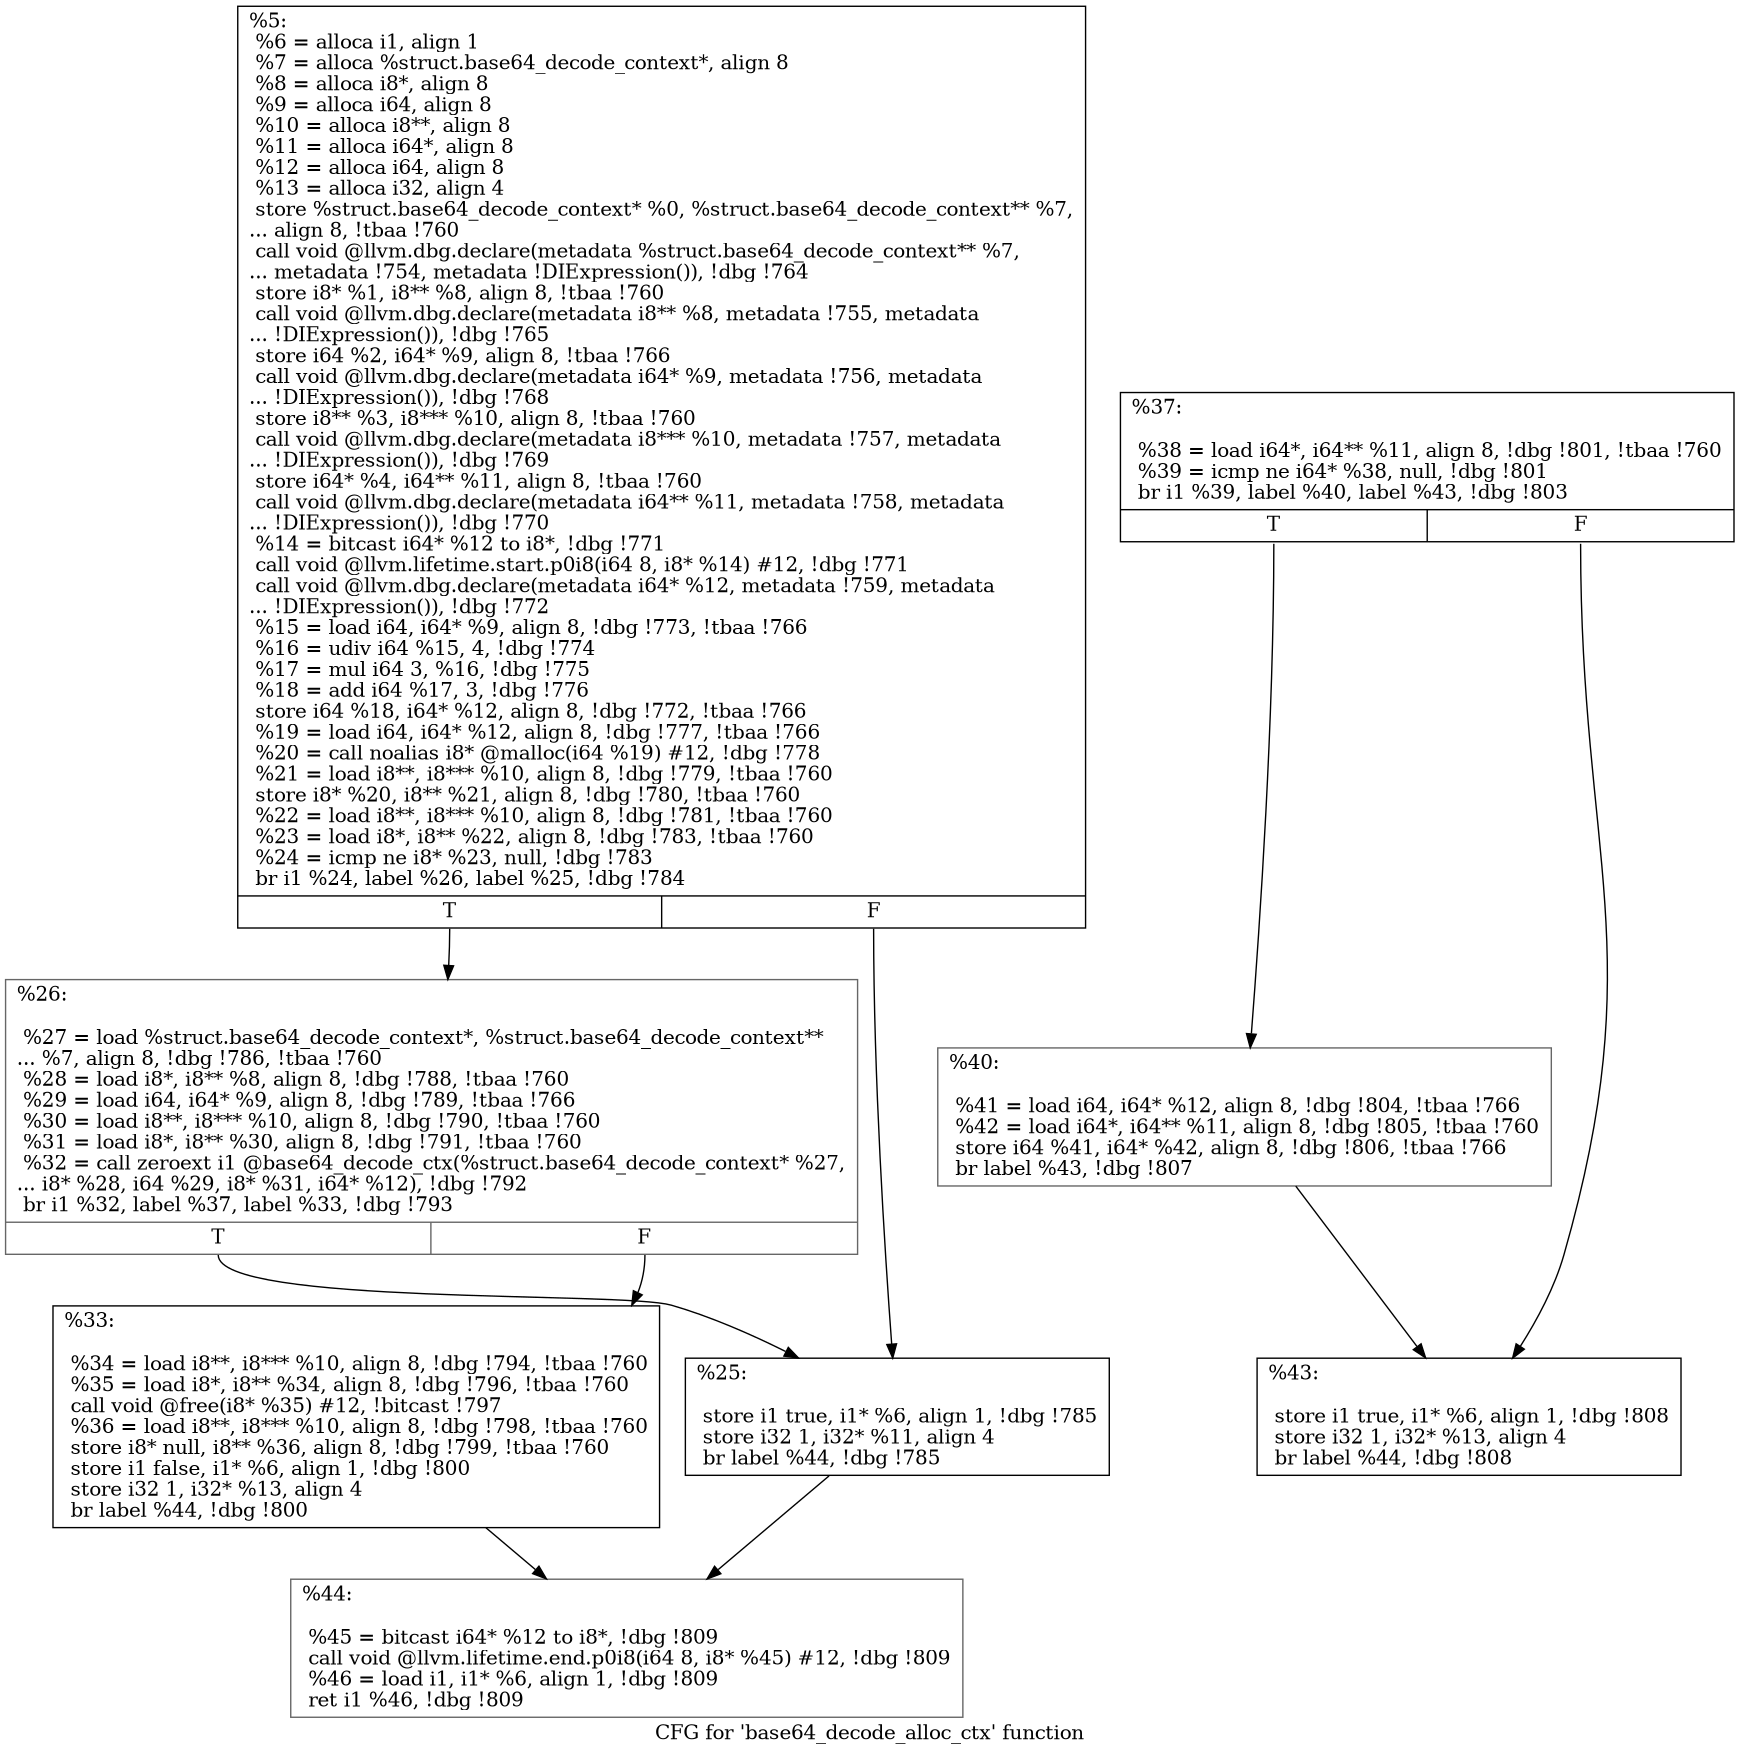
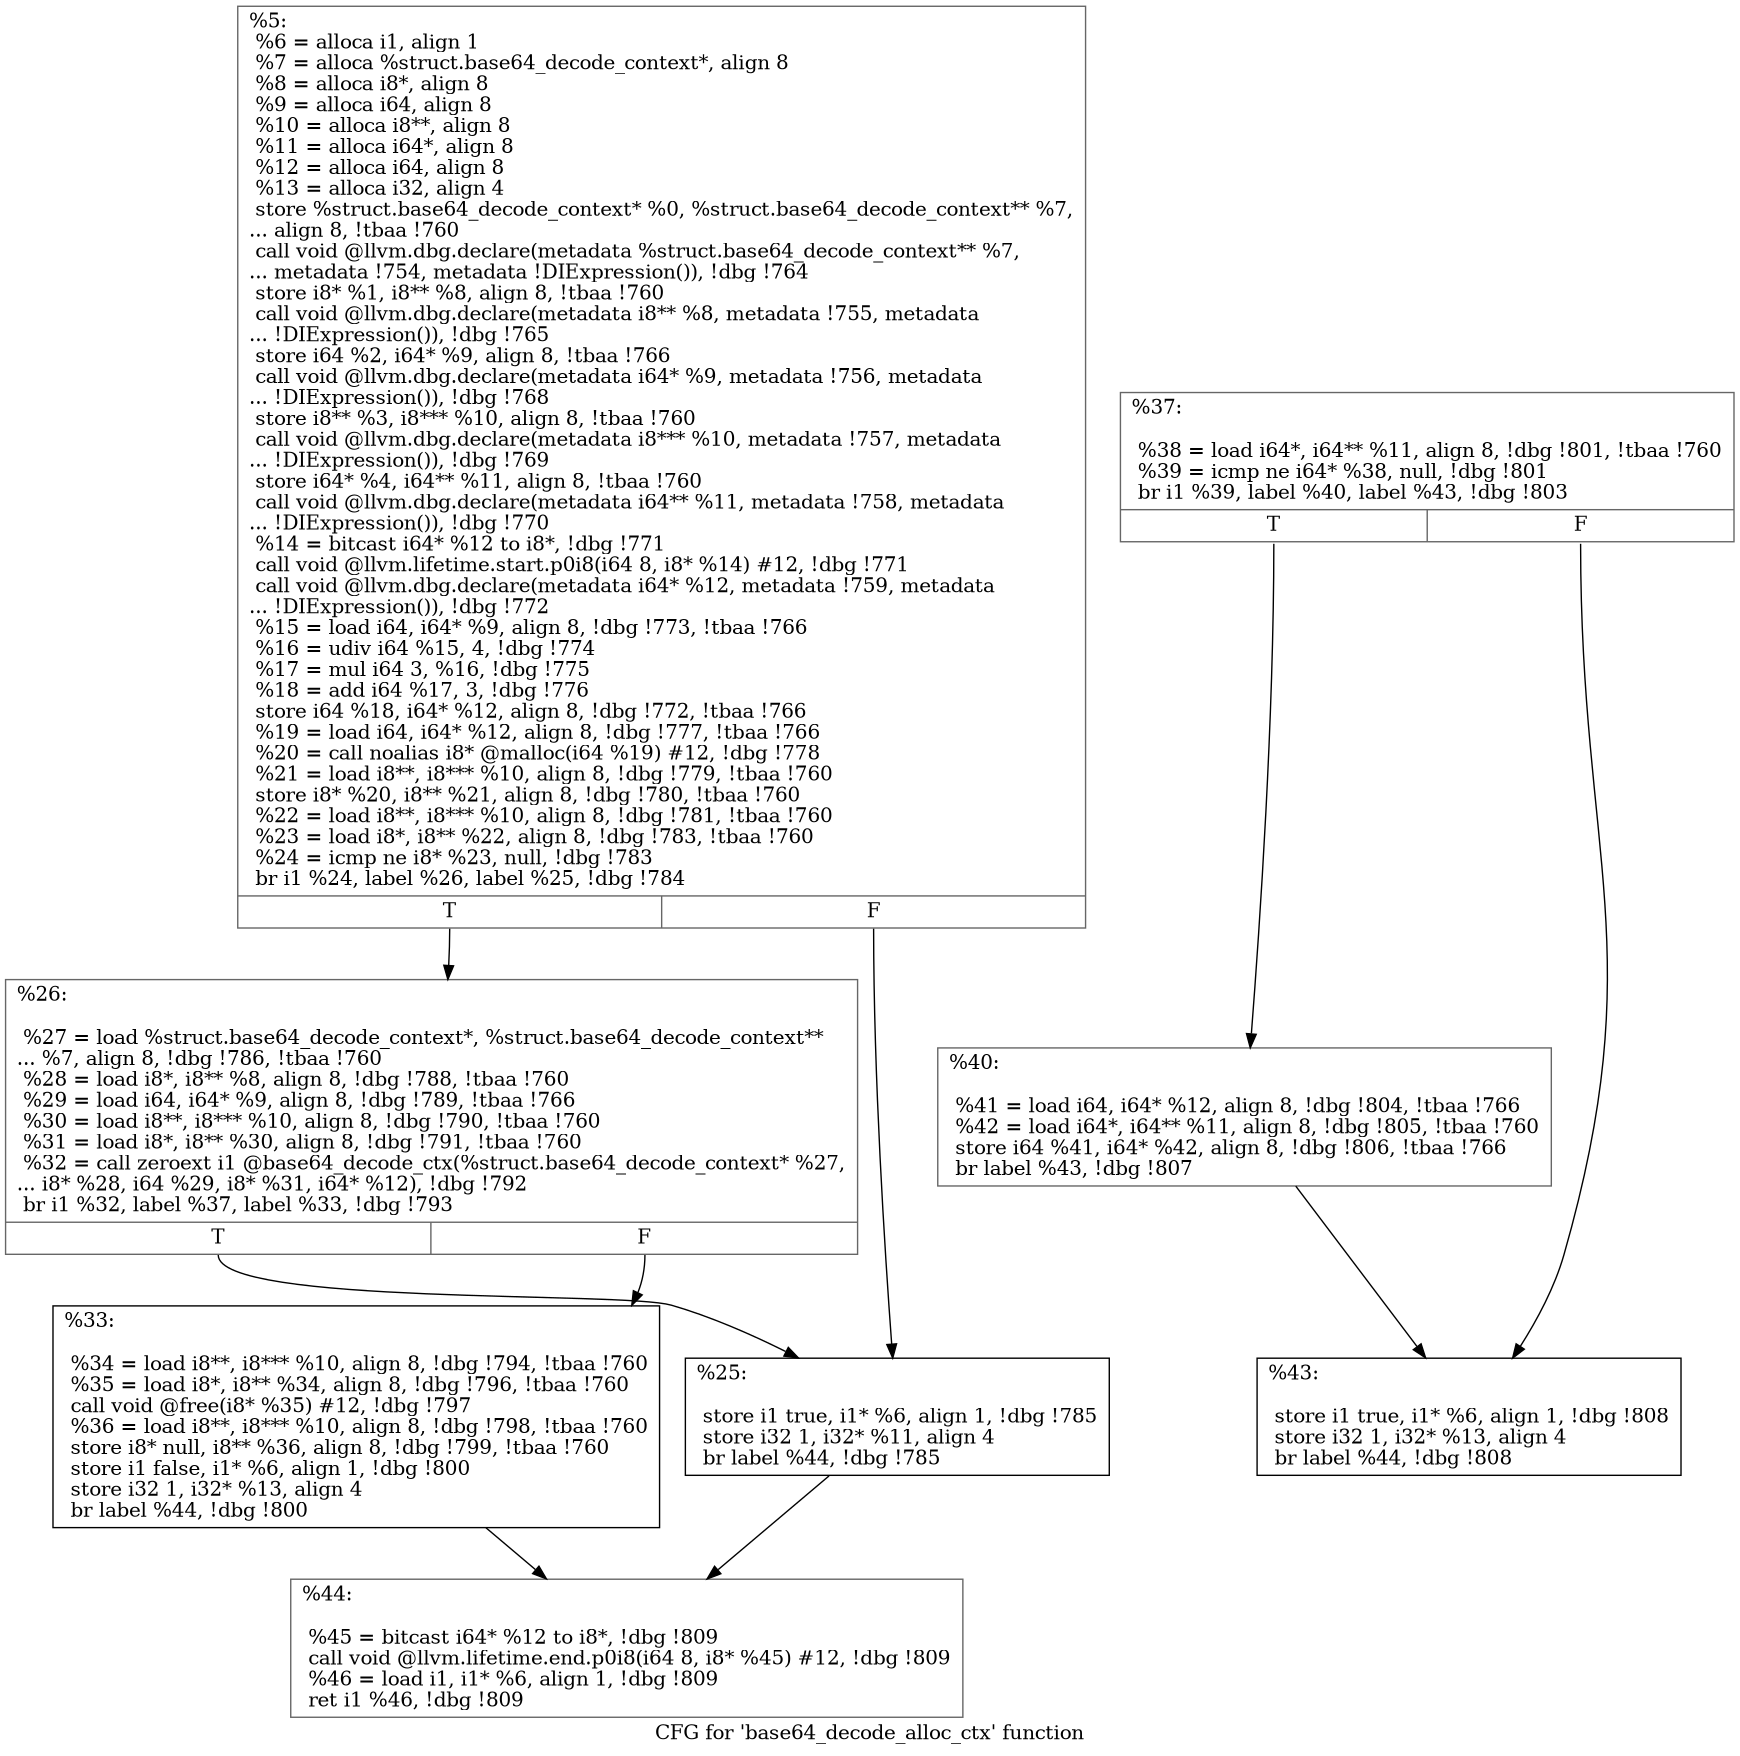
(662, 467) -> (662, 467)
(1427, 467) -> (1427, 467)
(283, 1406) -> (268, 1406)
